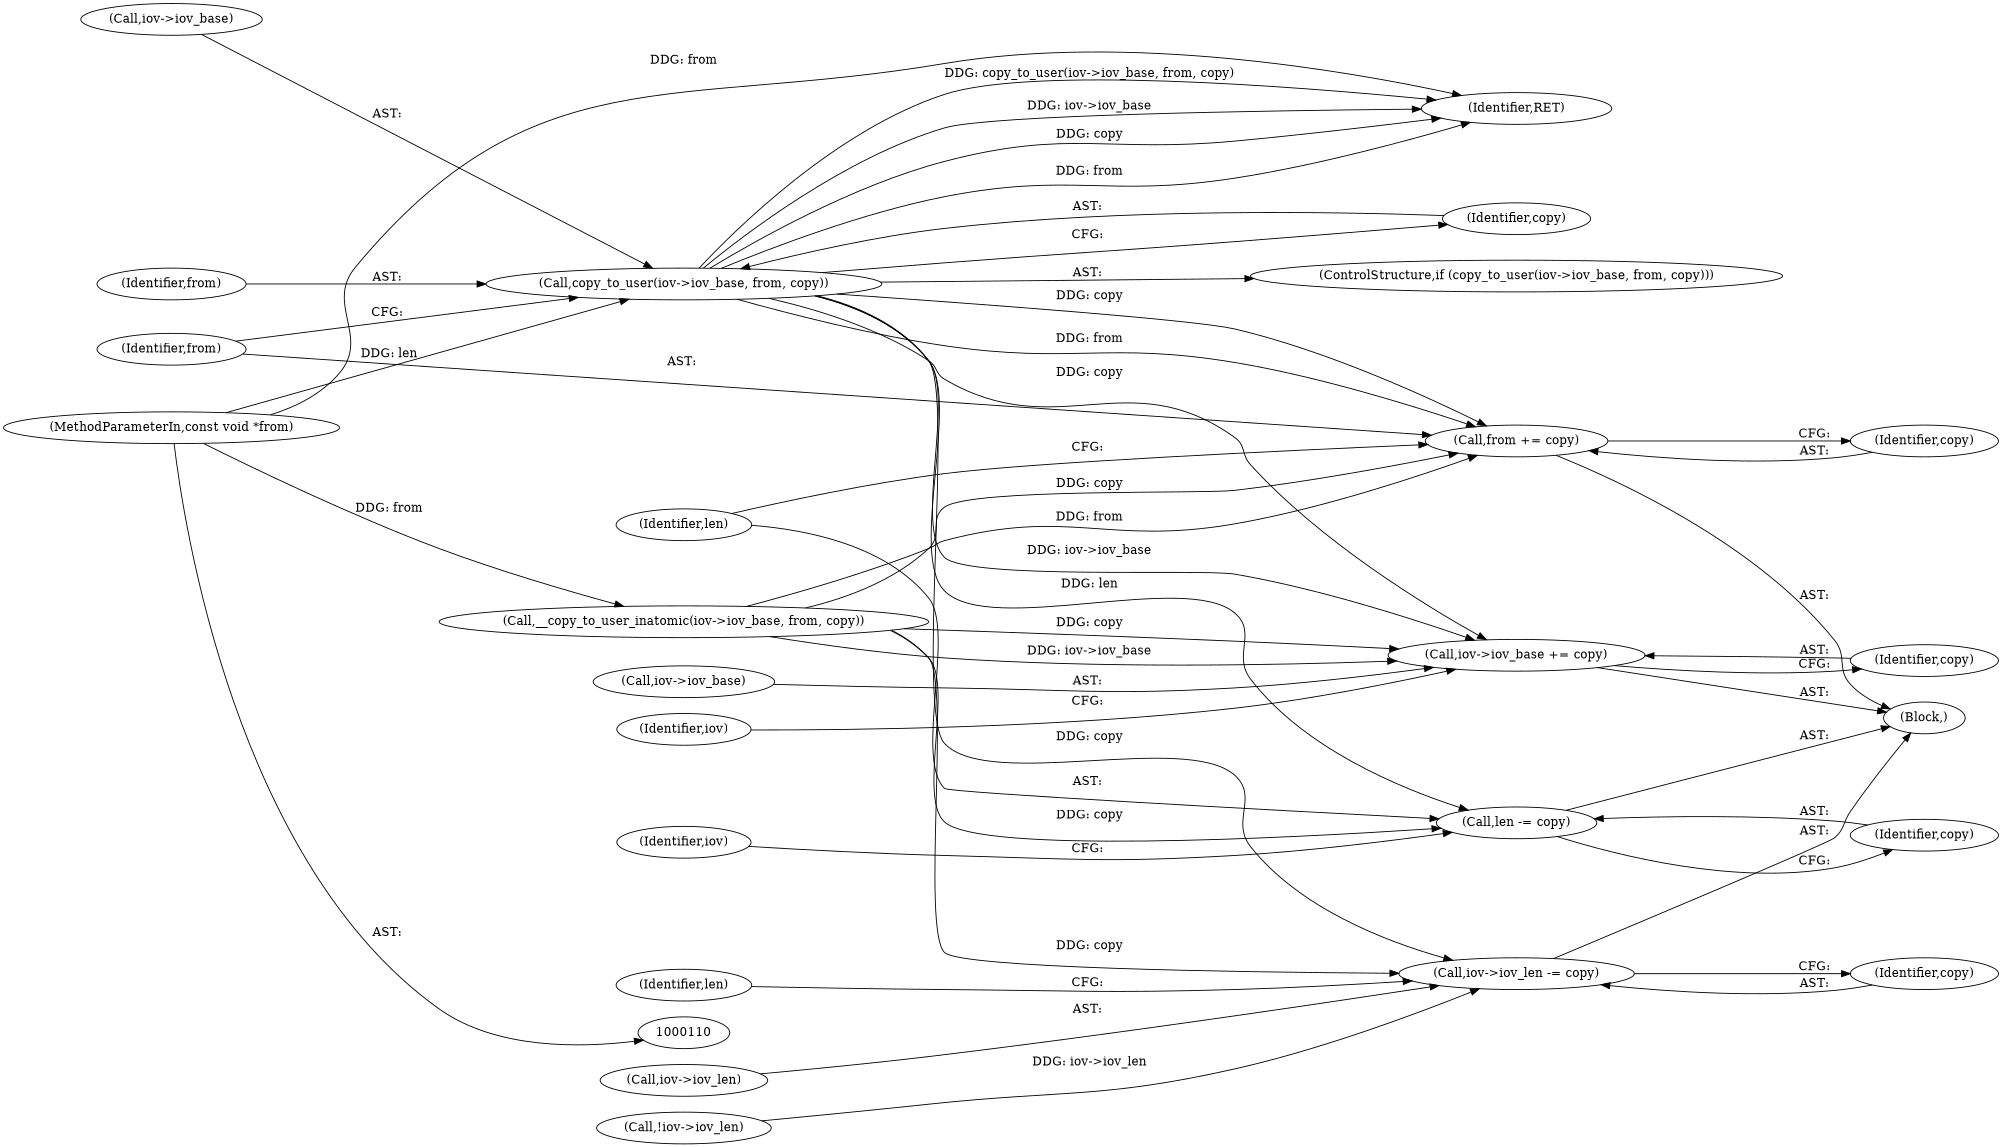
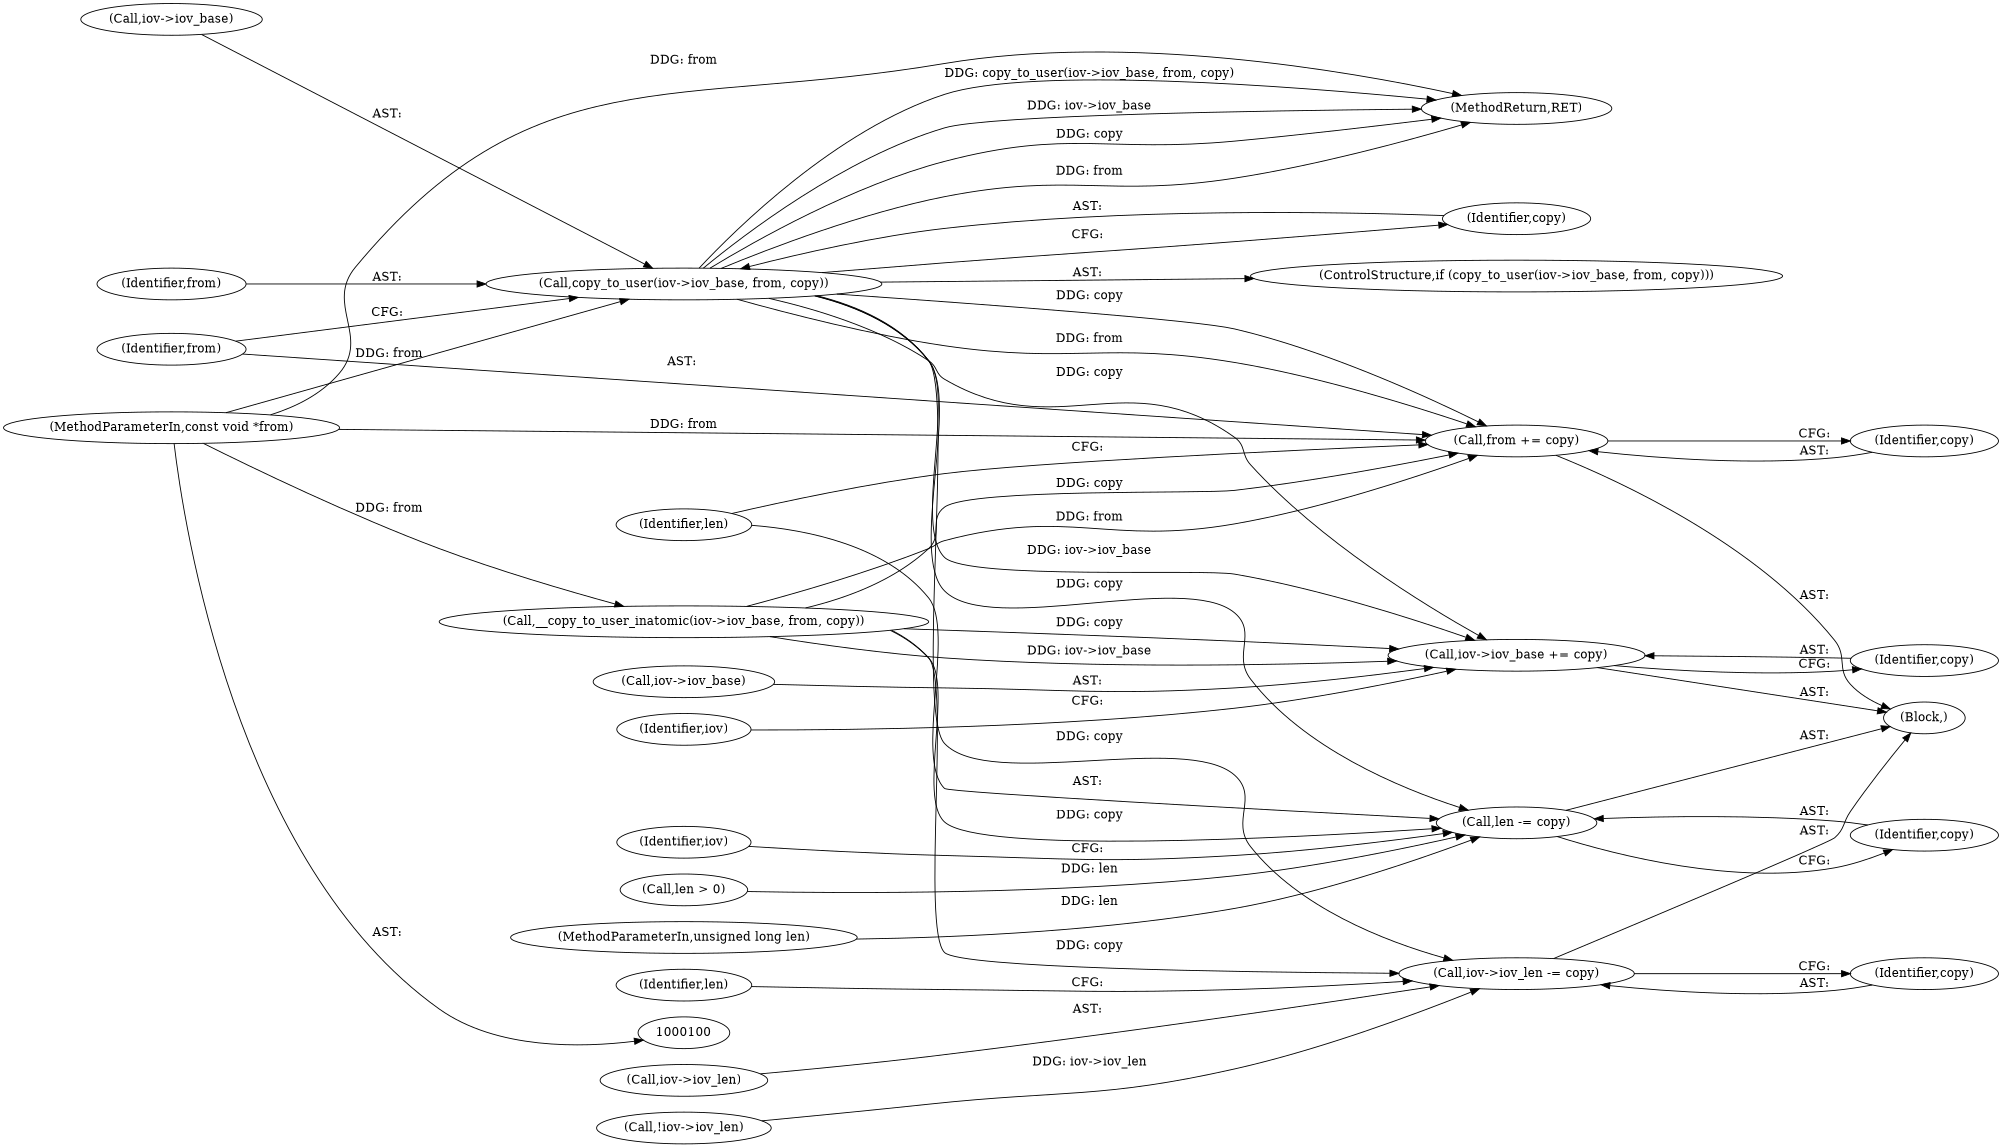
(1517, 108) -> (1517, 108)
(389, 354) -> (389, 354)
none -> (878, 435)
(1090, 584) -> (1090, 584)
none -> (684, 890)
none -> (684, 938)
(684, 1033) -> (684, 1033)
